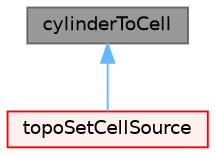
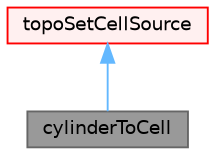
(108, 87) -> (108, 87)
